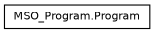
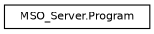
(77, 17) -> (77, 17)
